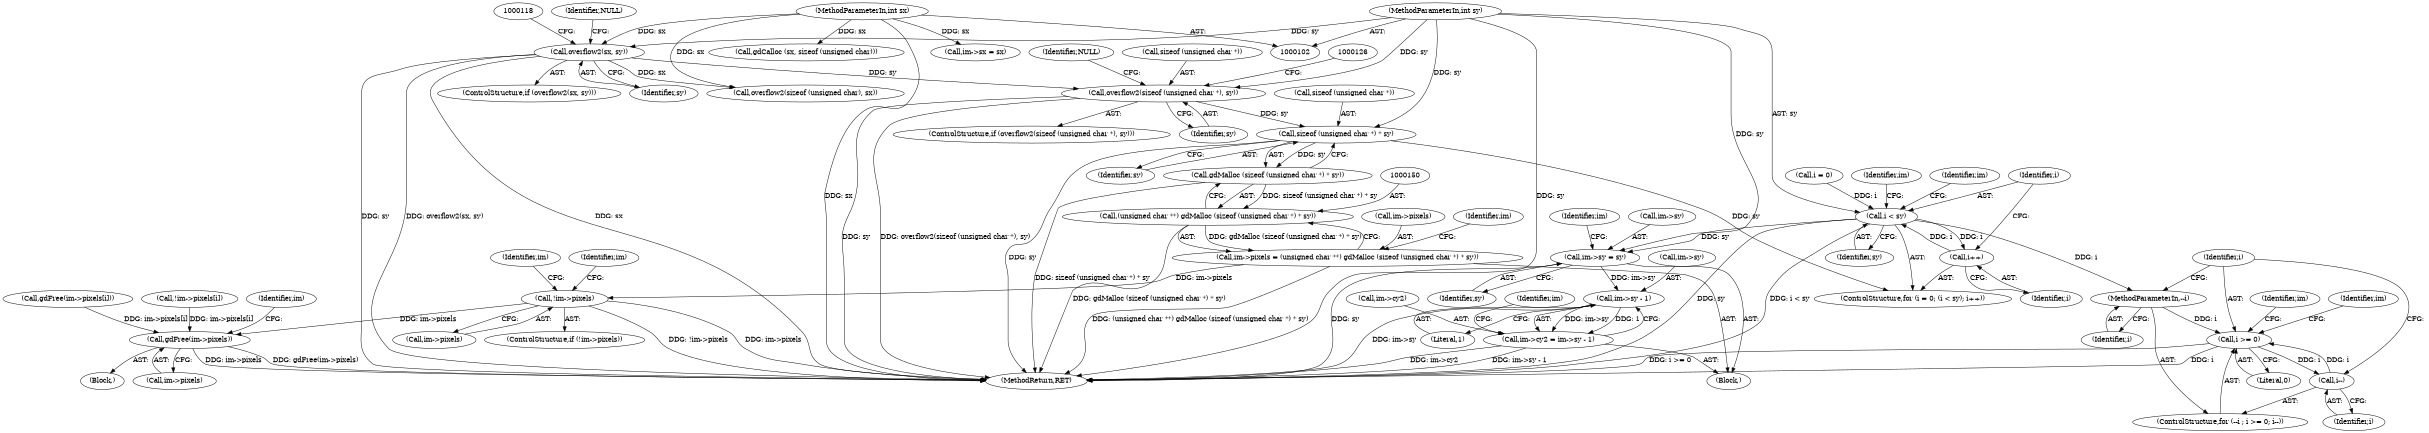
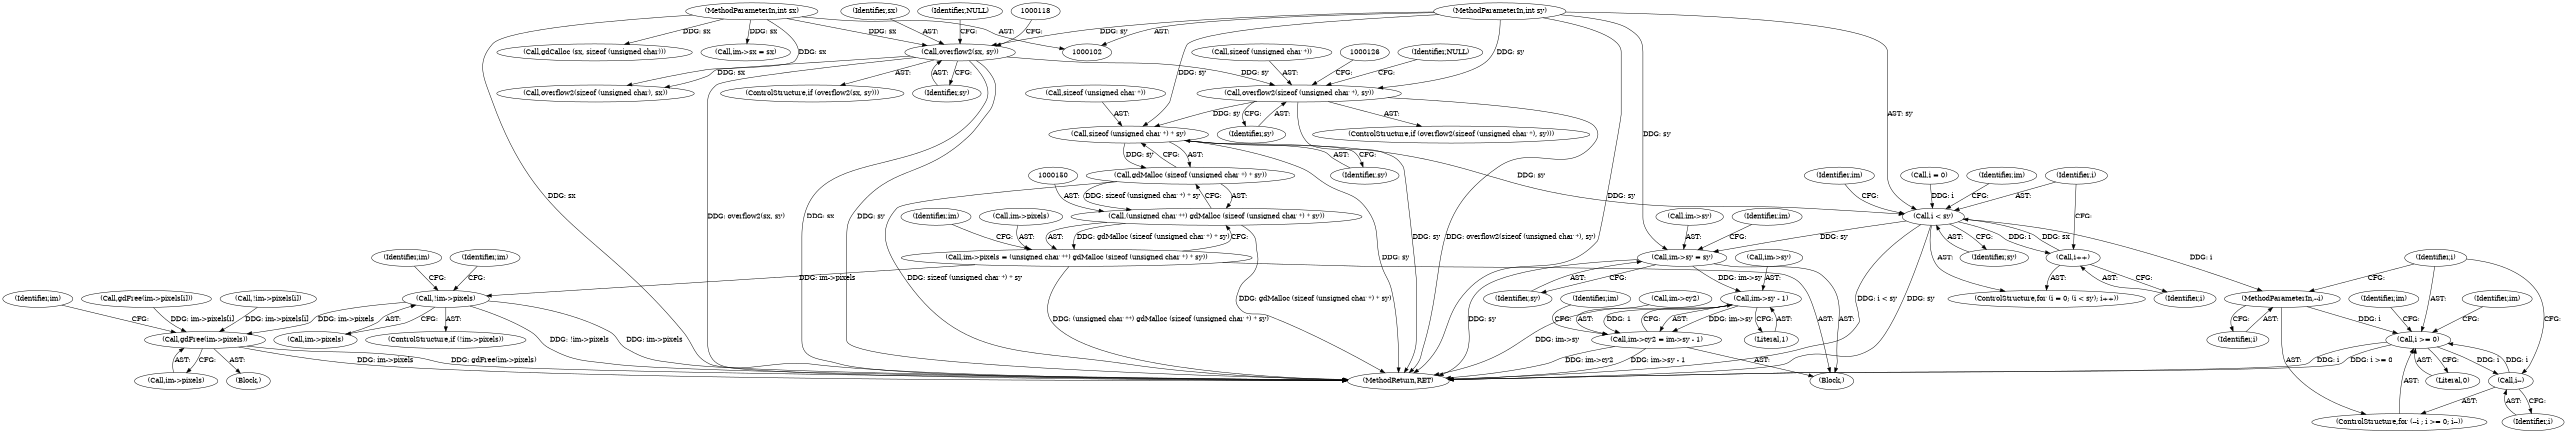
none -> (875, 11)
(1645, 191) -> (1540, 189)
(1941, 237) -> (2056, 237)
